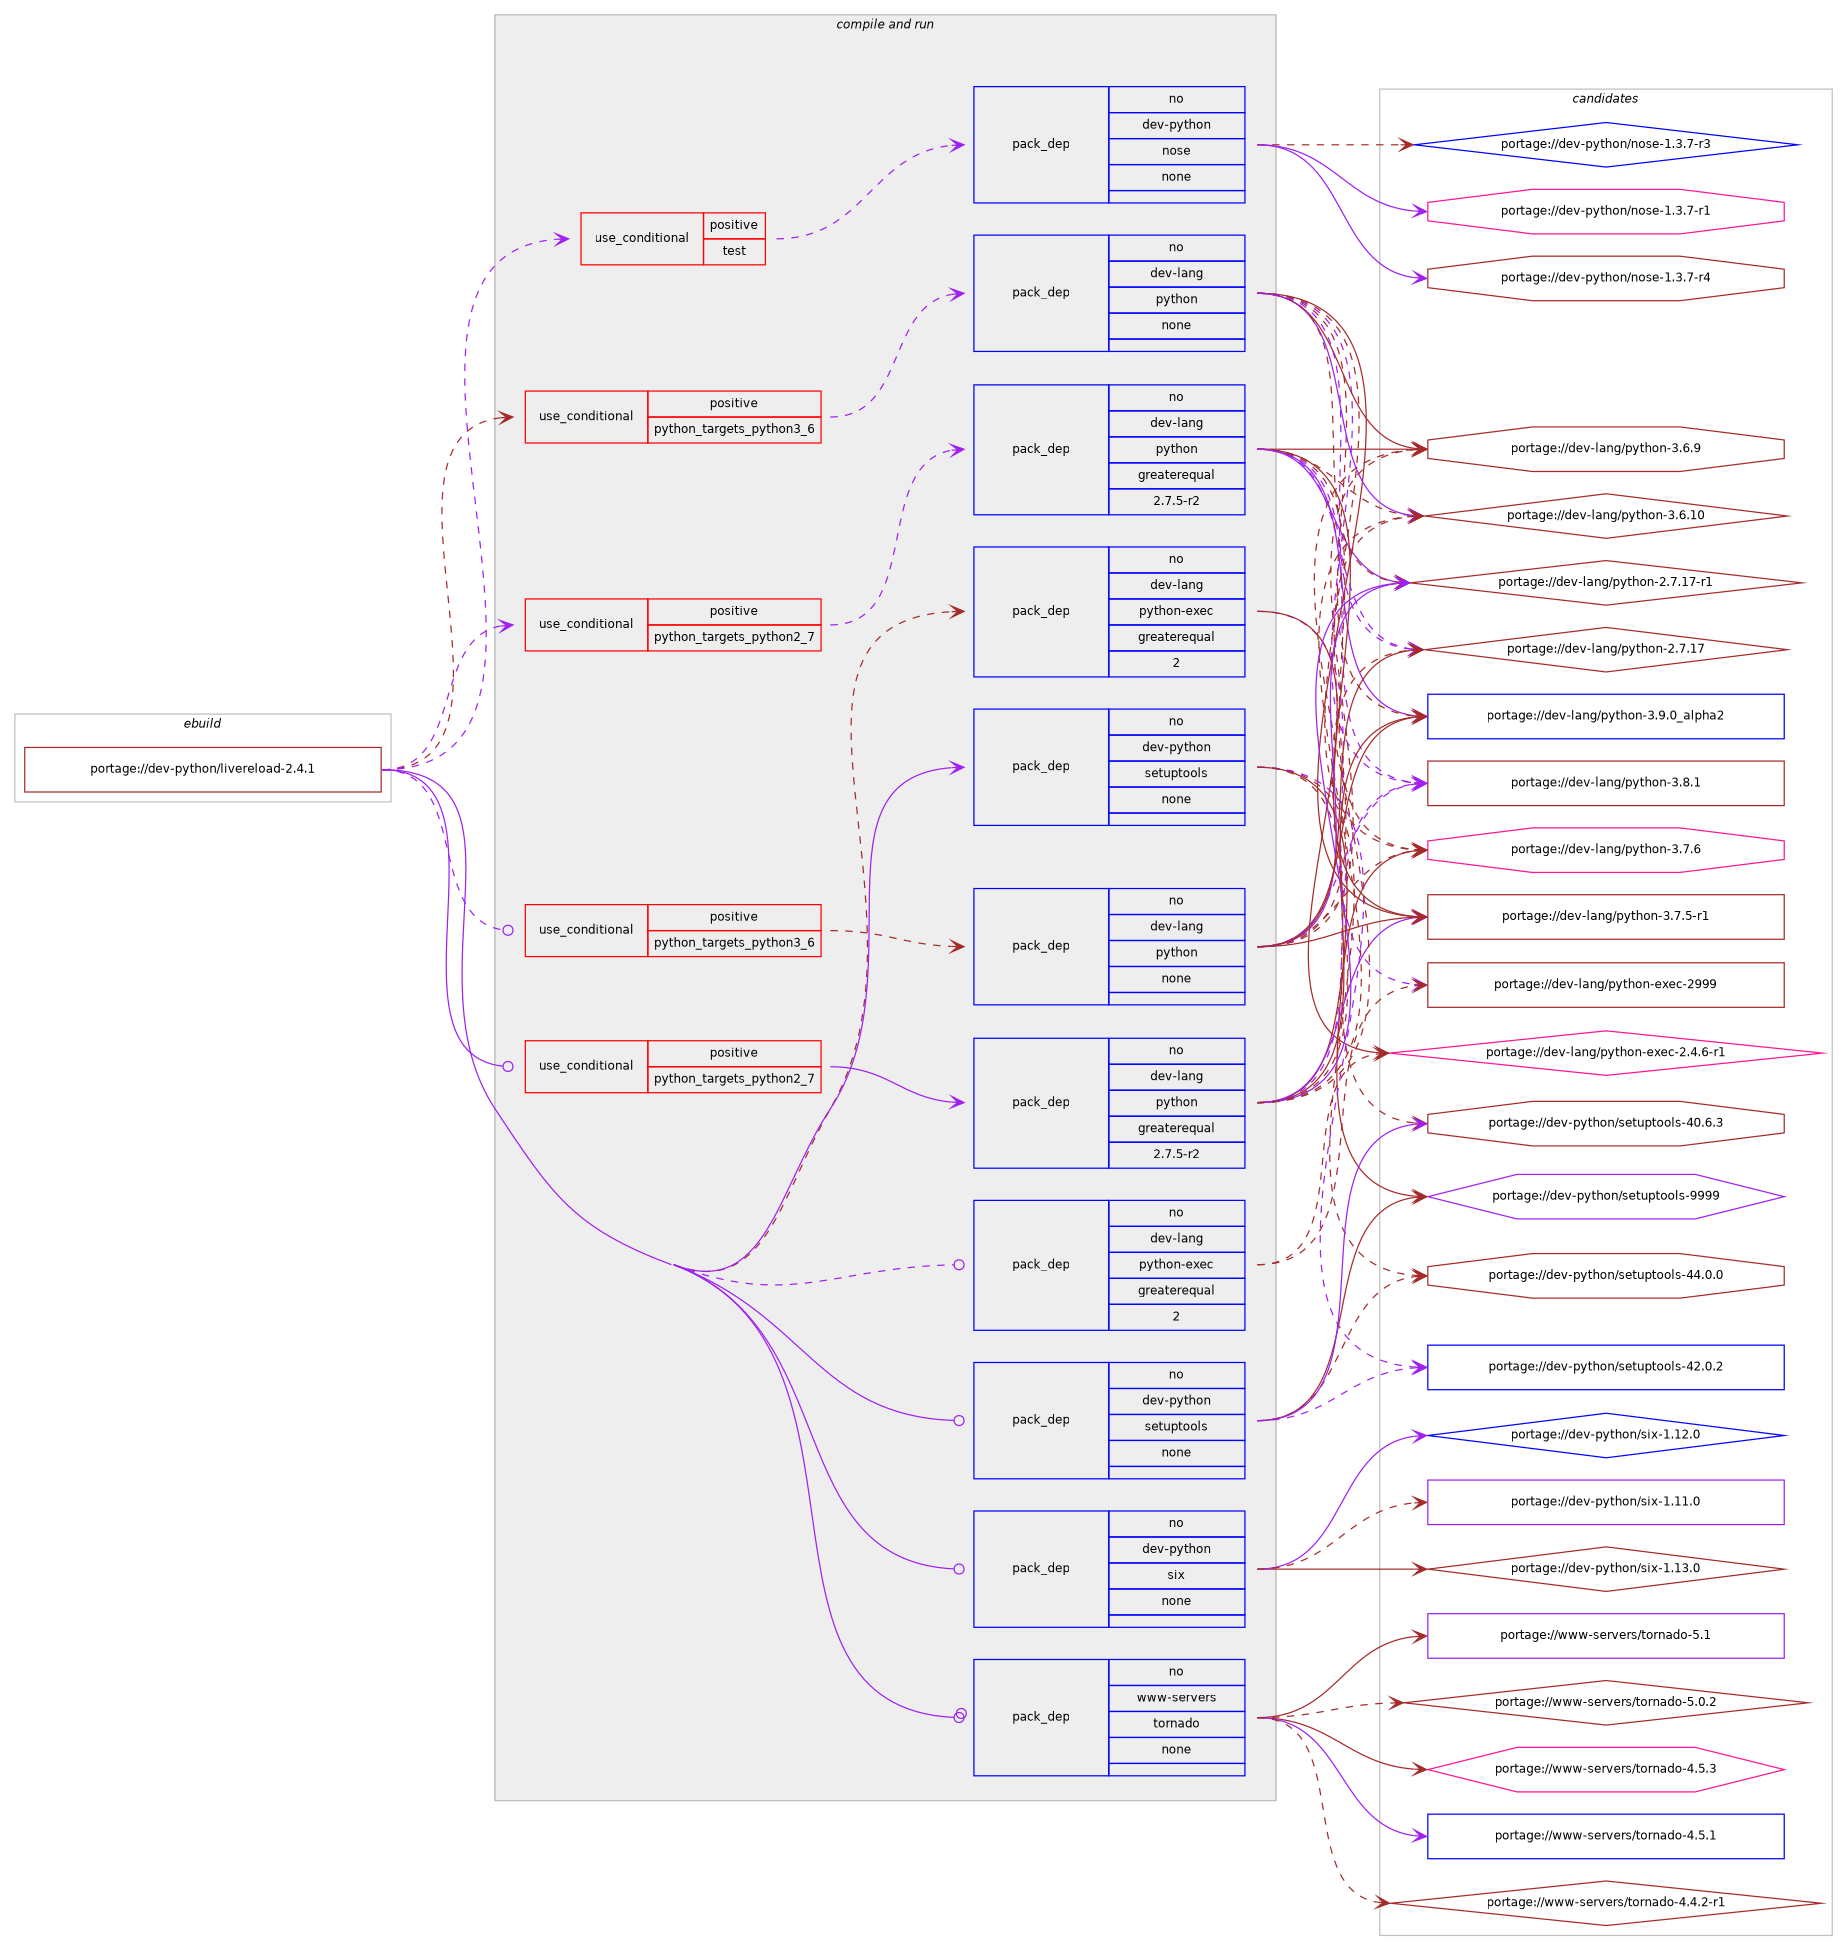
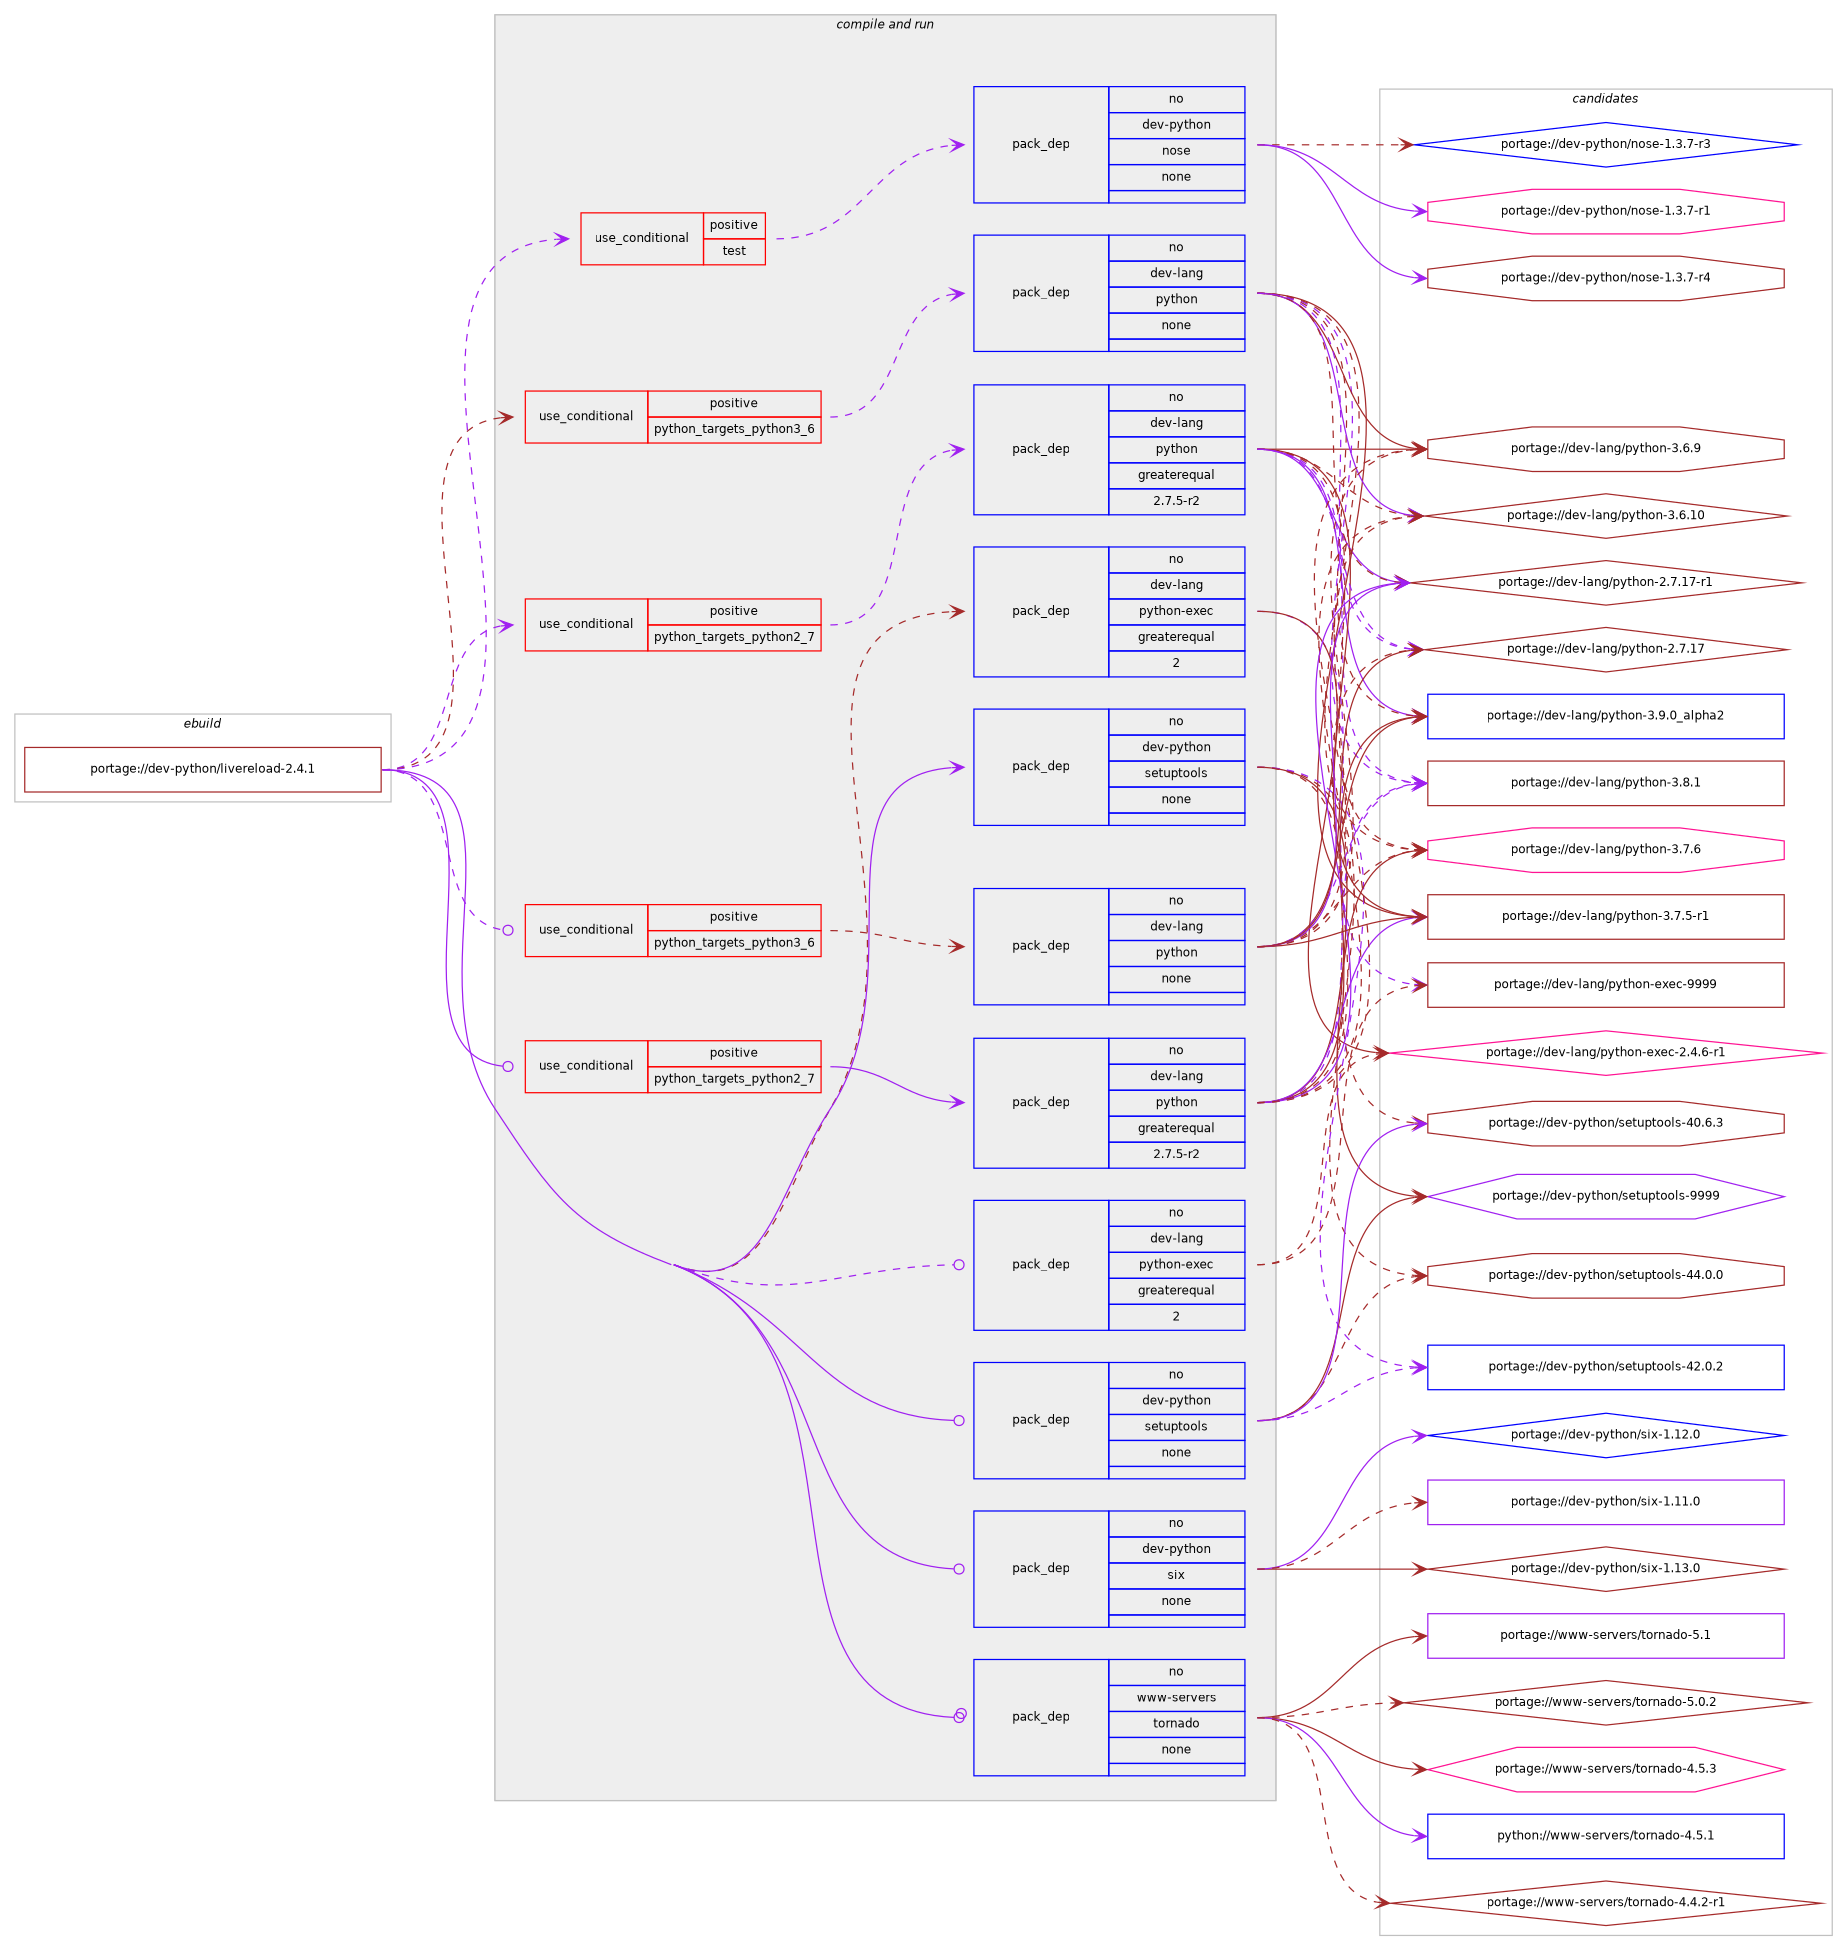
(1606, 985) -> (1606, 985)
(1606, 1836) -> (1606, 1836)
